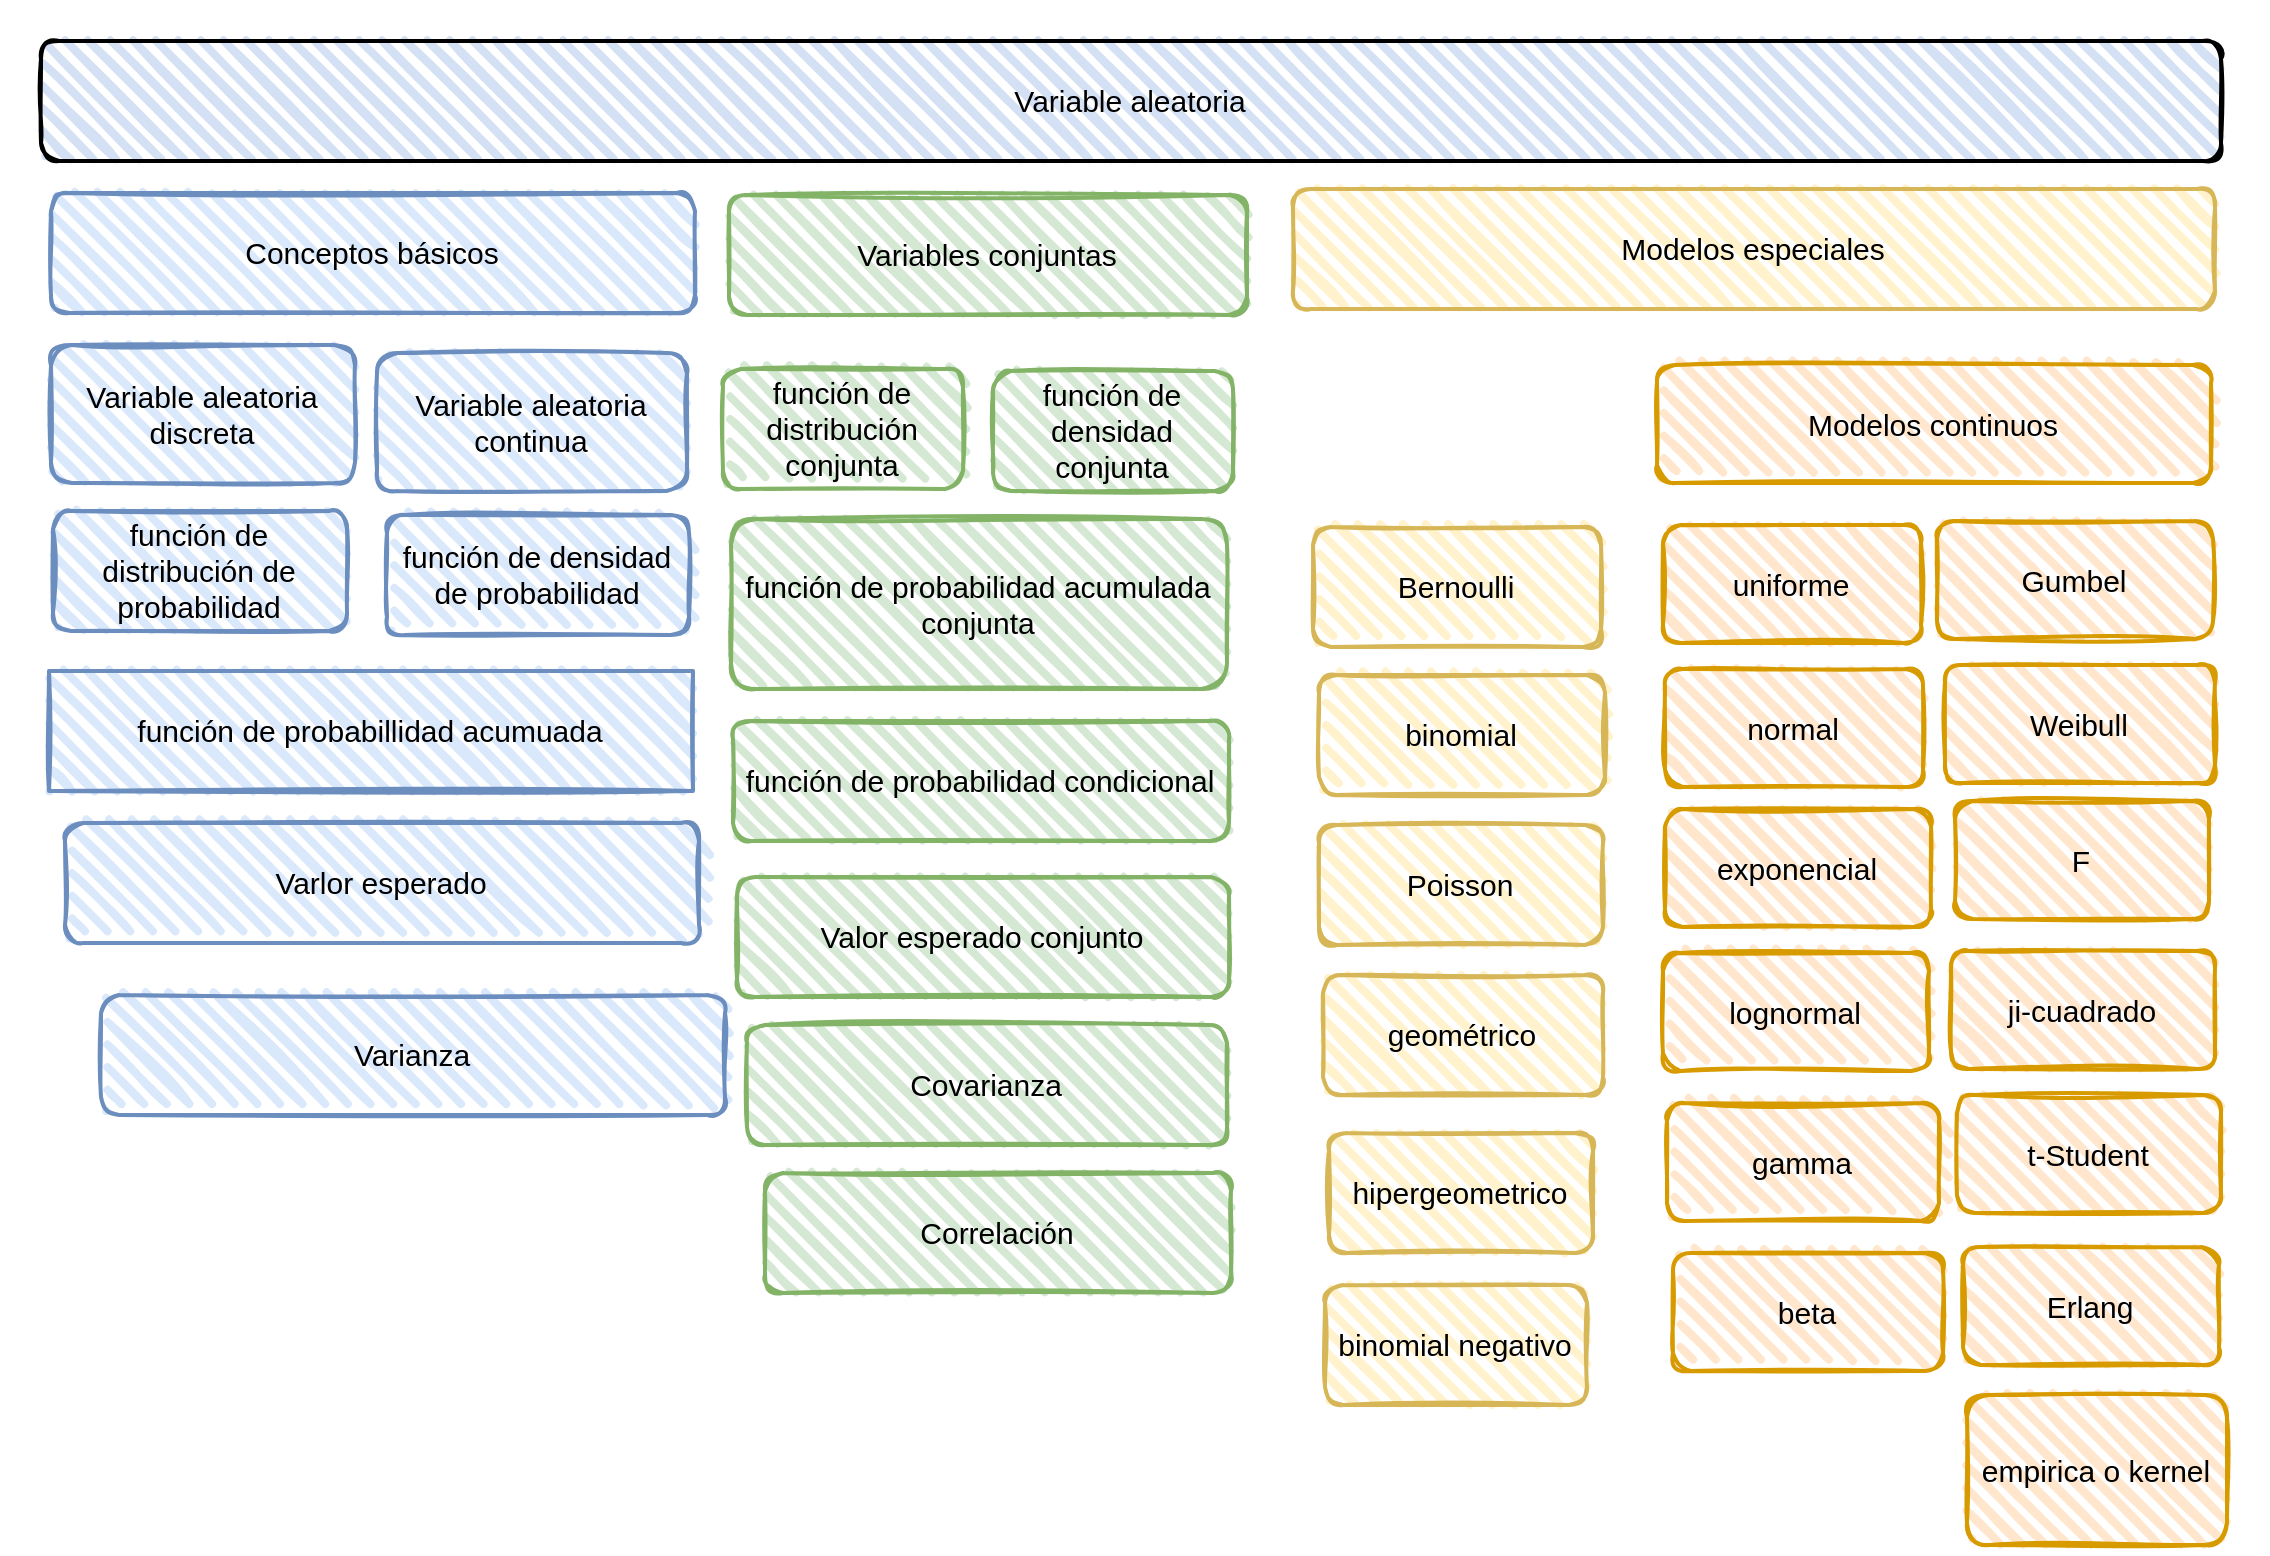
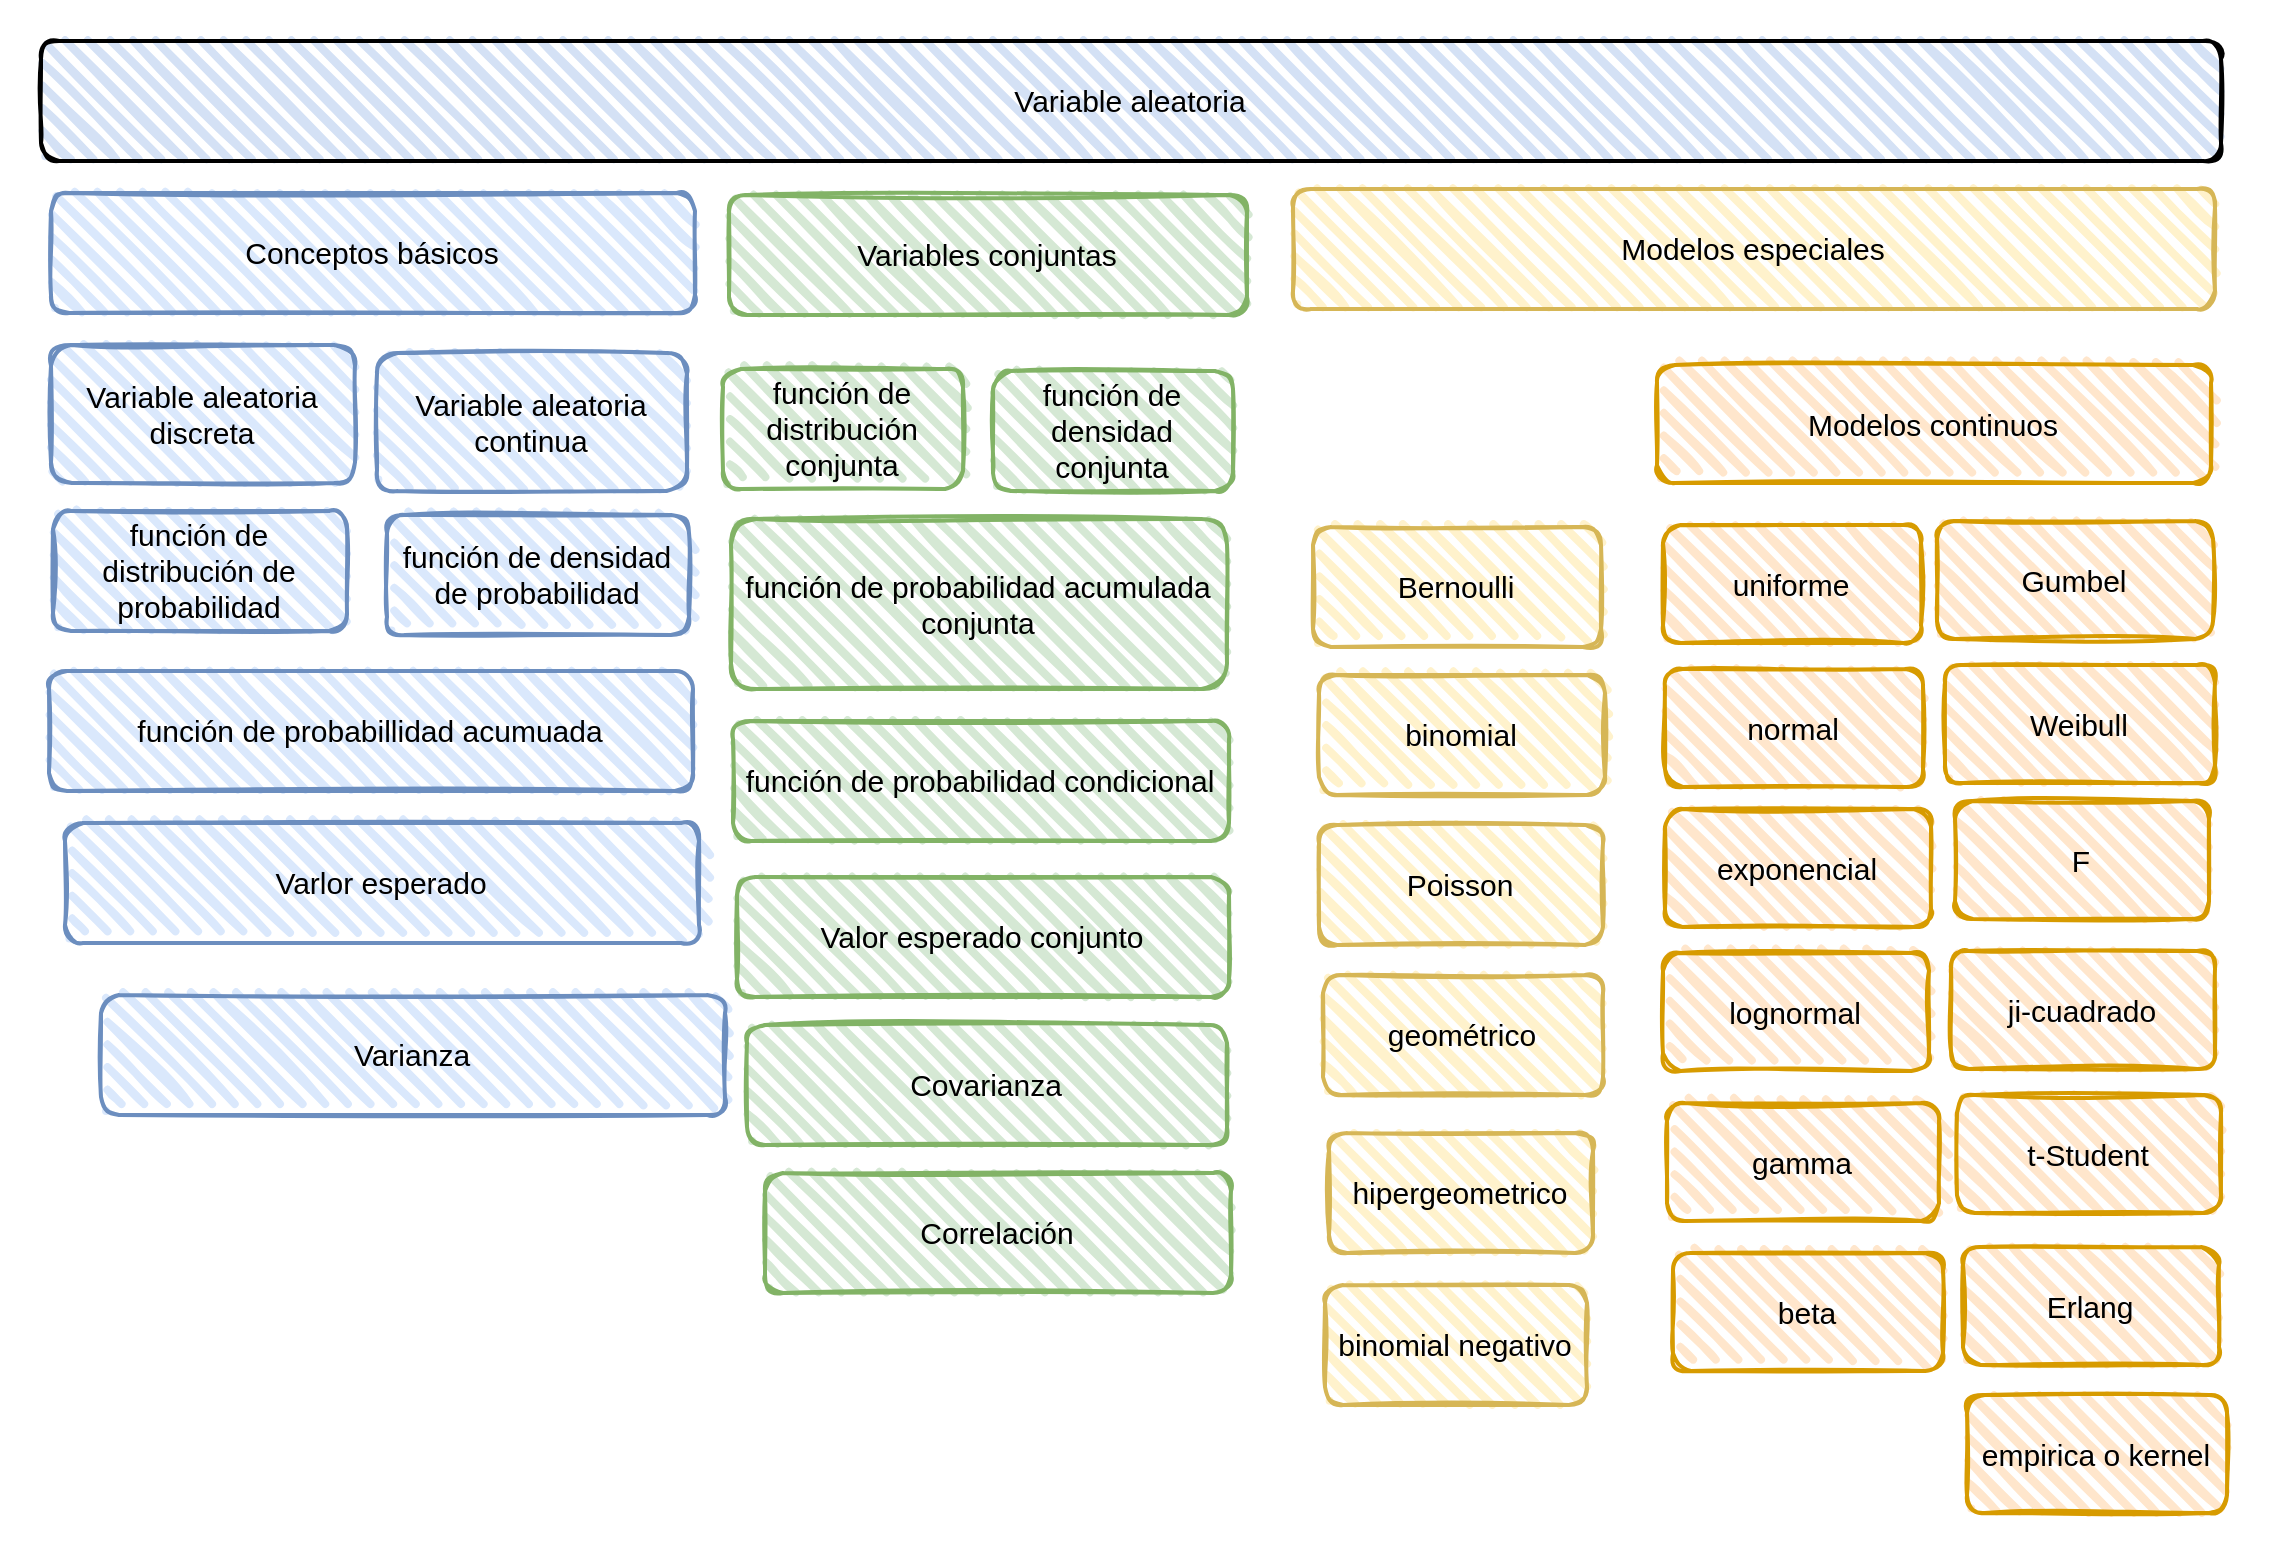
(371, 731) -> (371, 731)
(2097, 1470) -> (2097, 1454)
